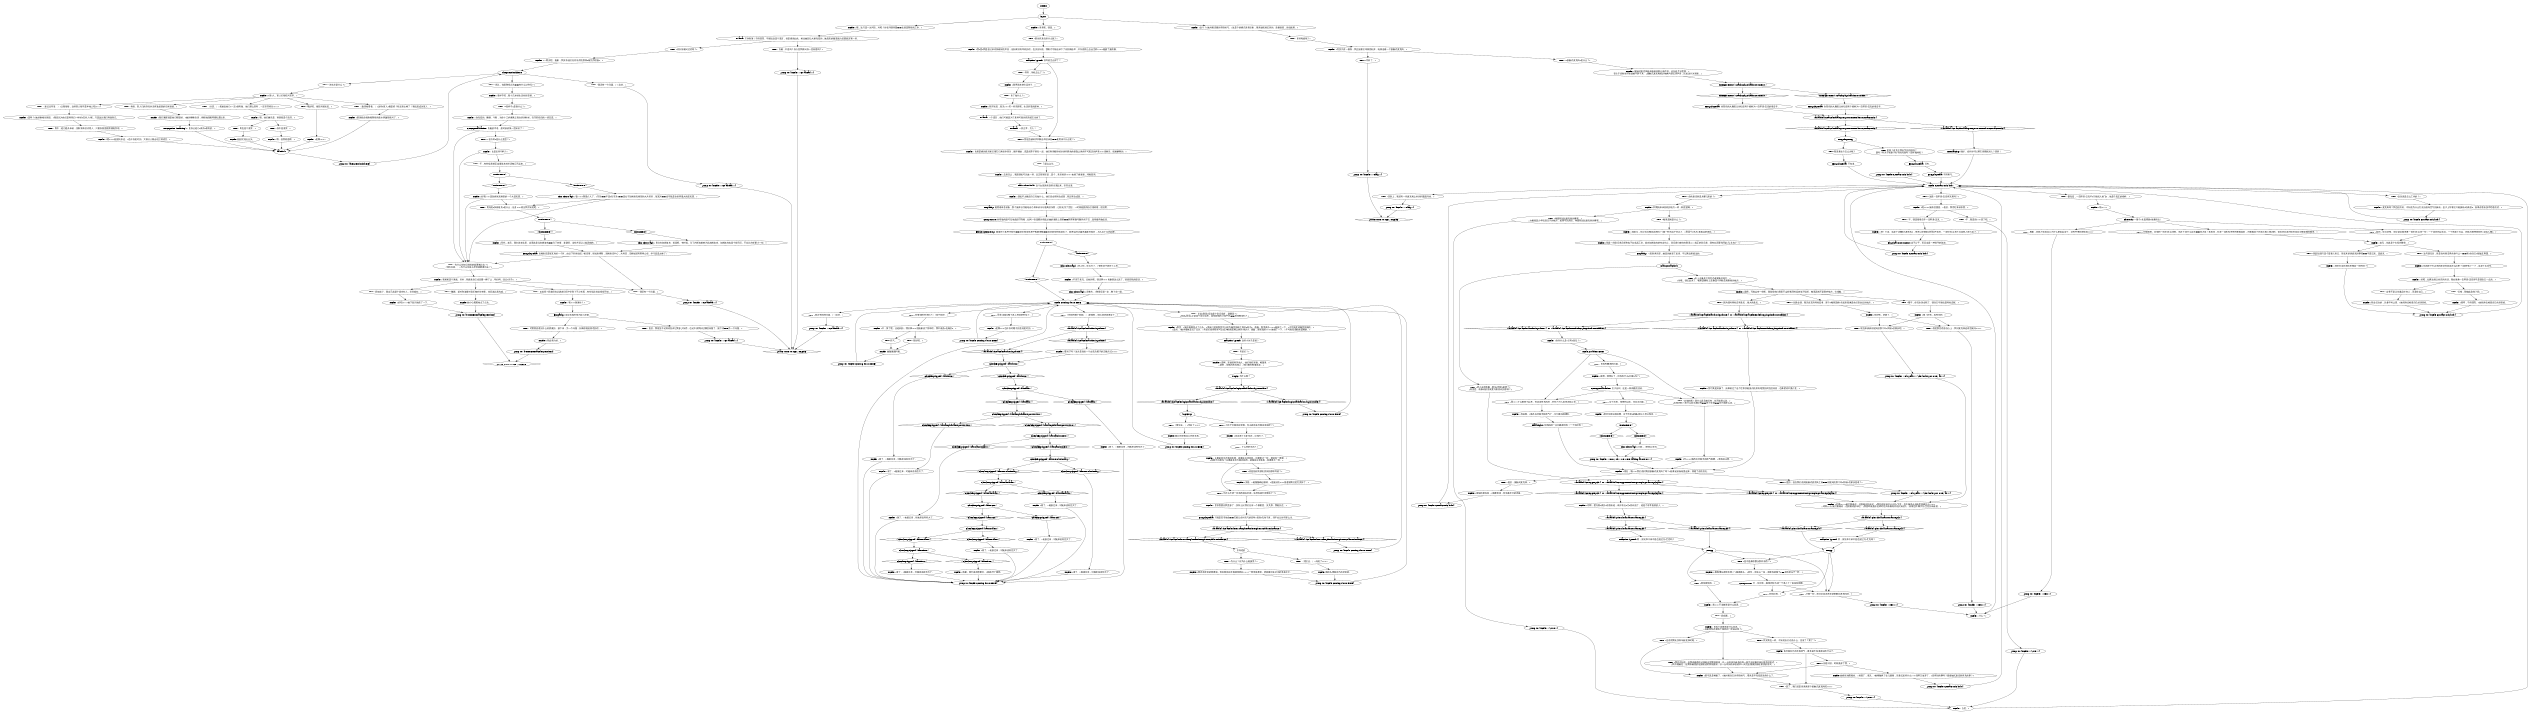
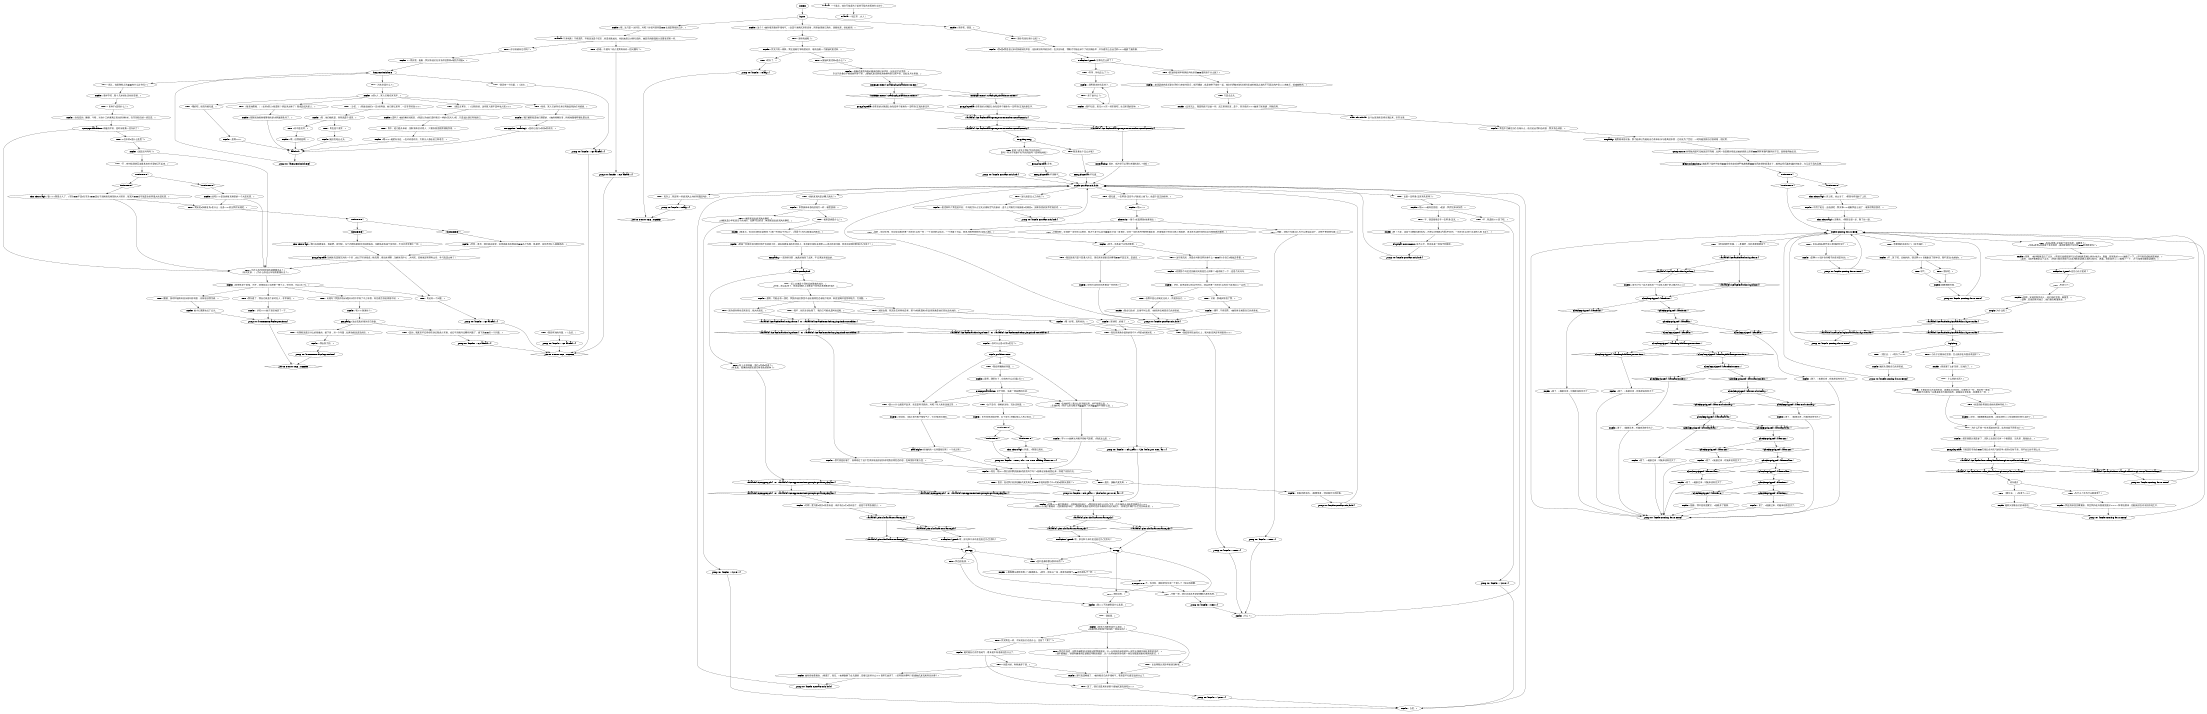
(1012, 111) -> (1109, 95)
(1034, 134) -> none
(945, 305) -> none
